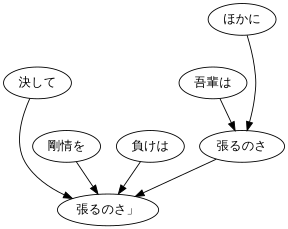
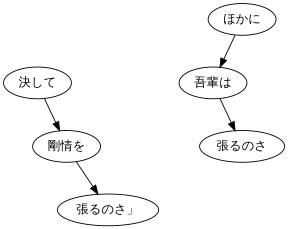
(256, 78) -> (229, 47)
(150, 146) -> none
(22, 155) -> (50, 111)
(180, 176) -> none
